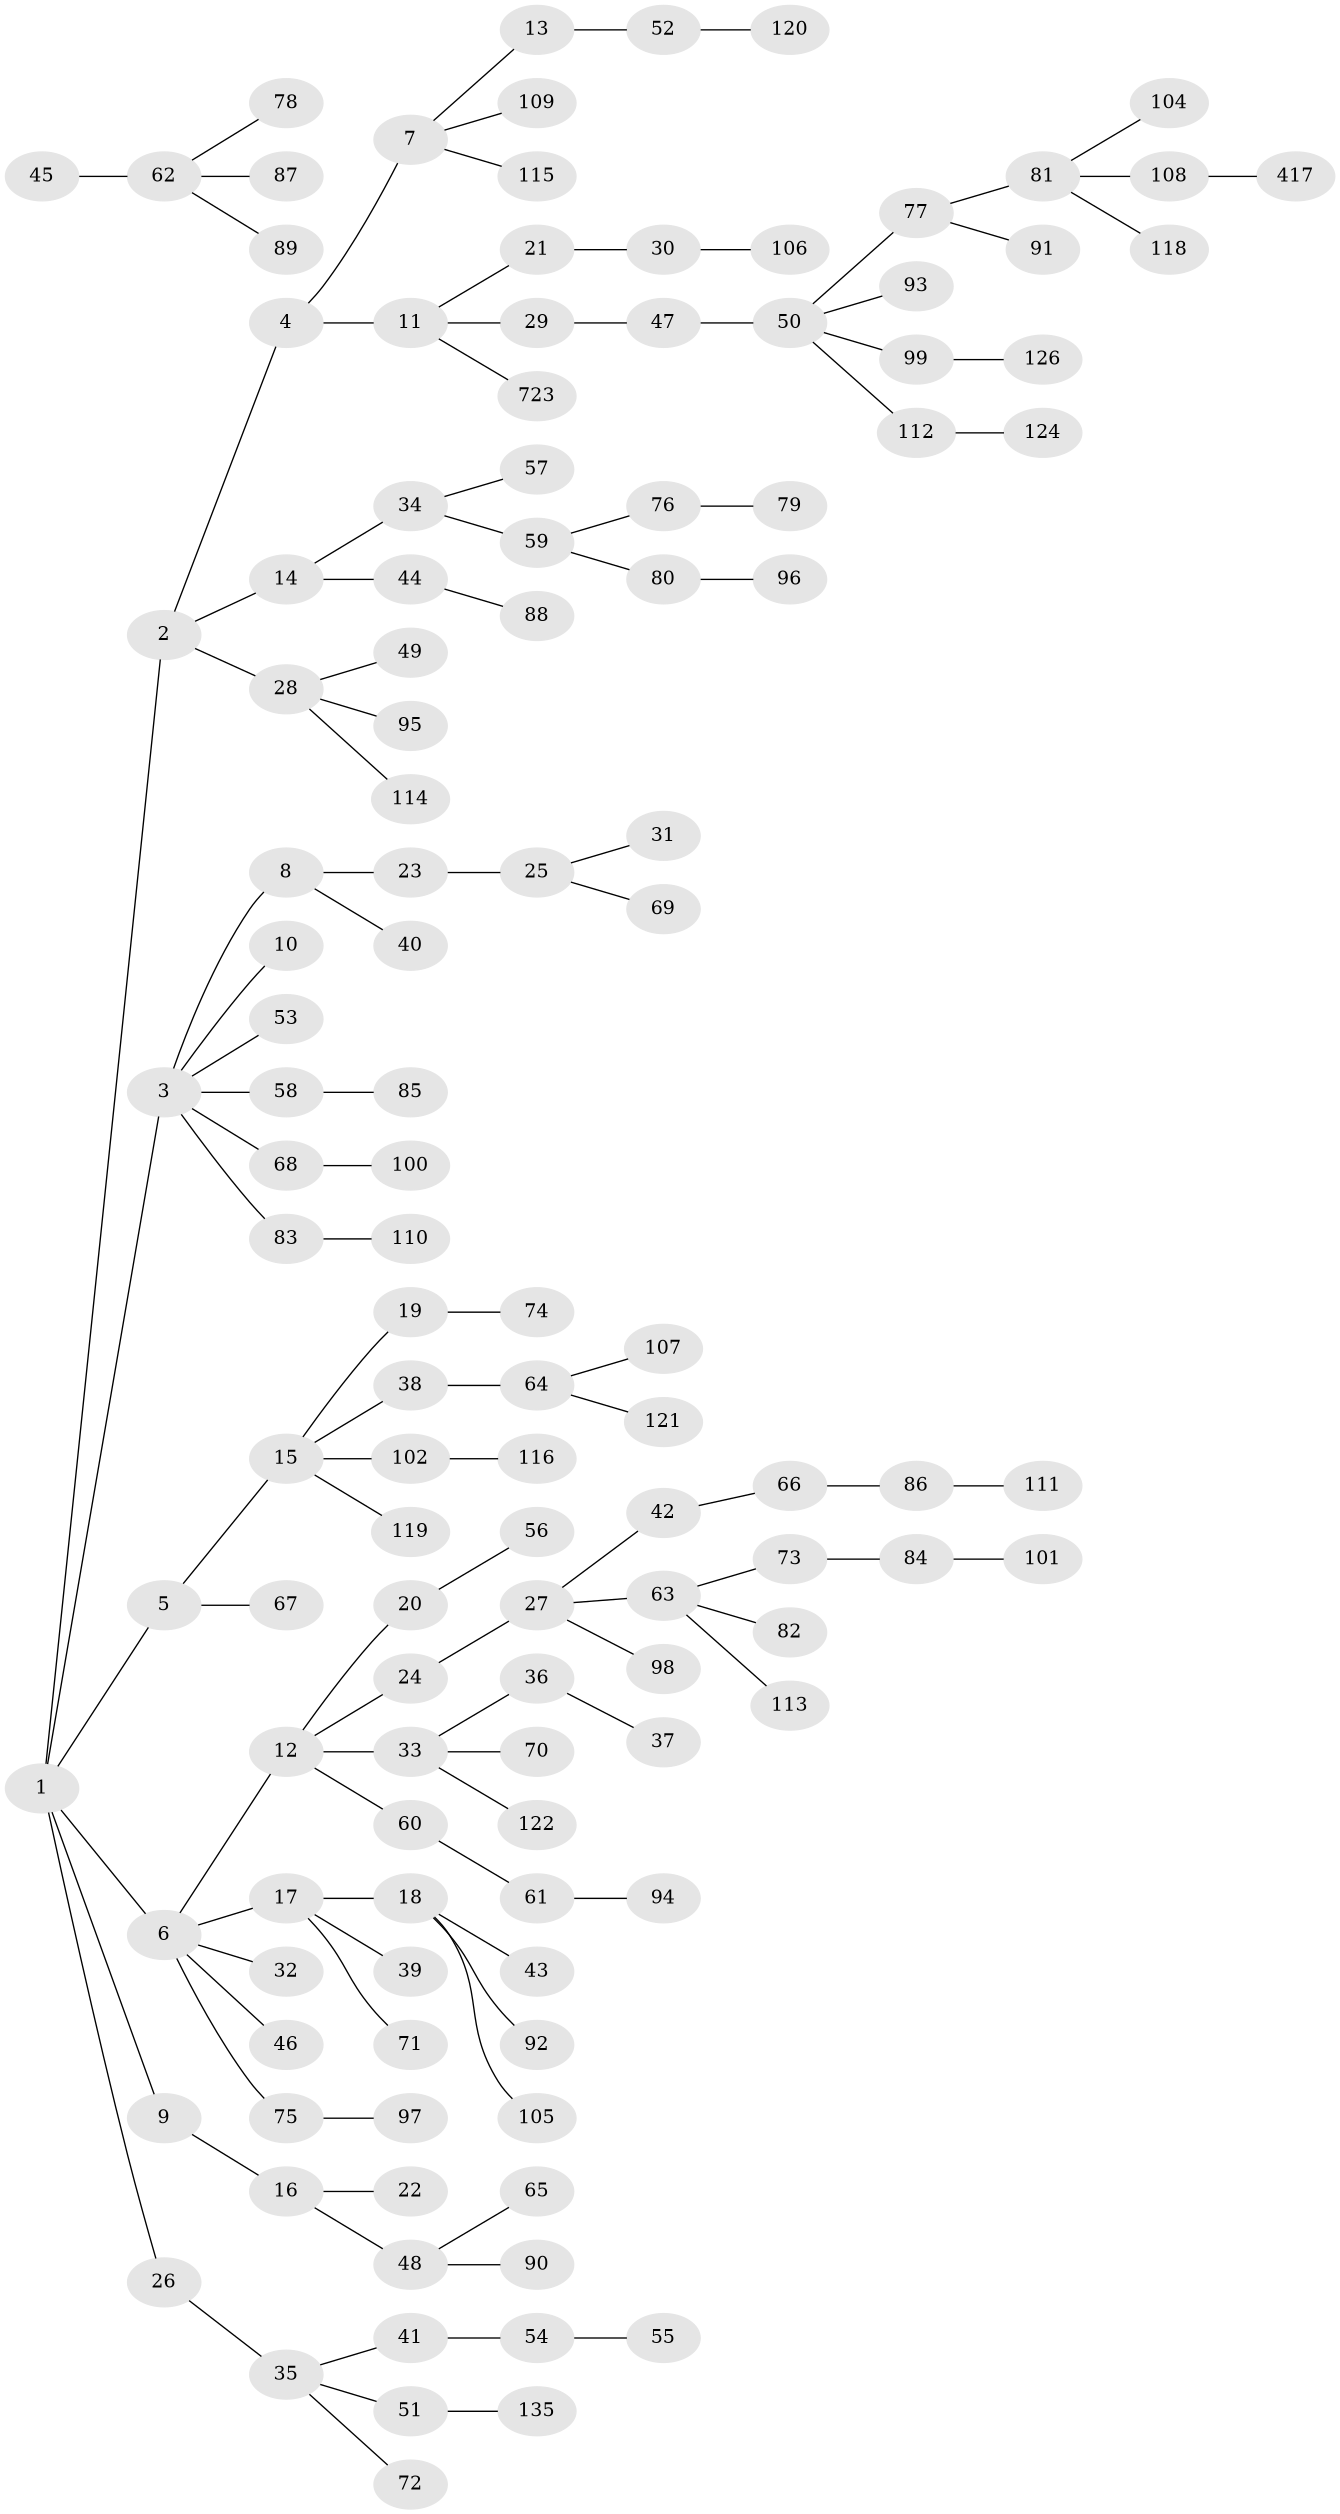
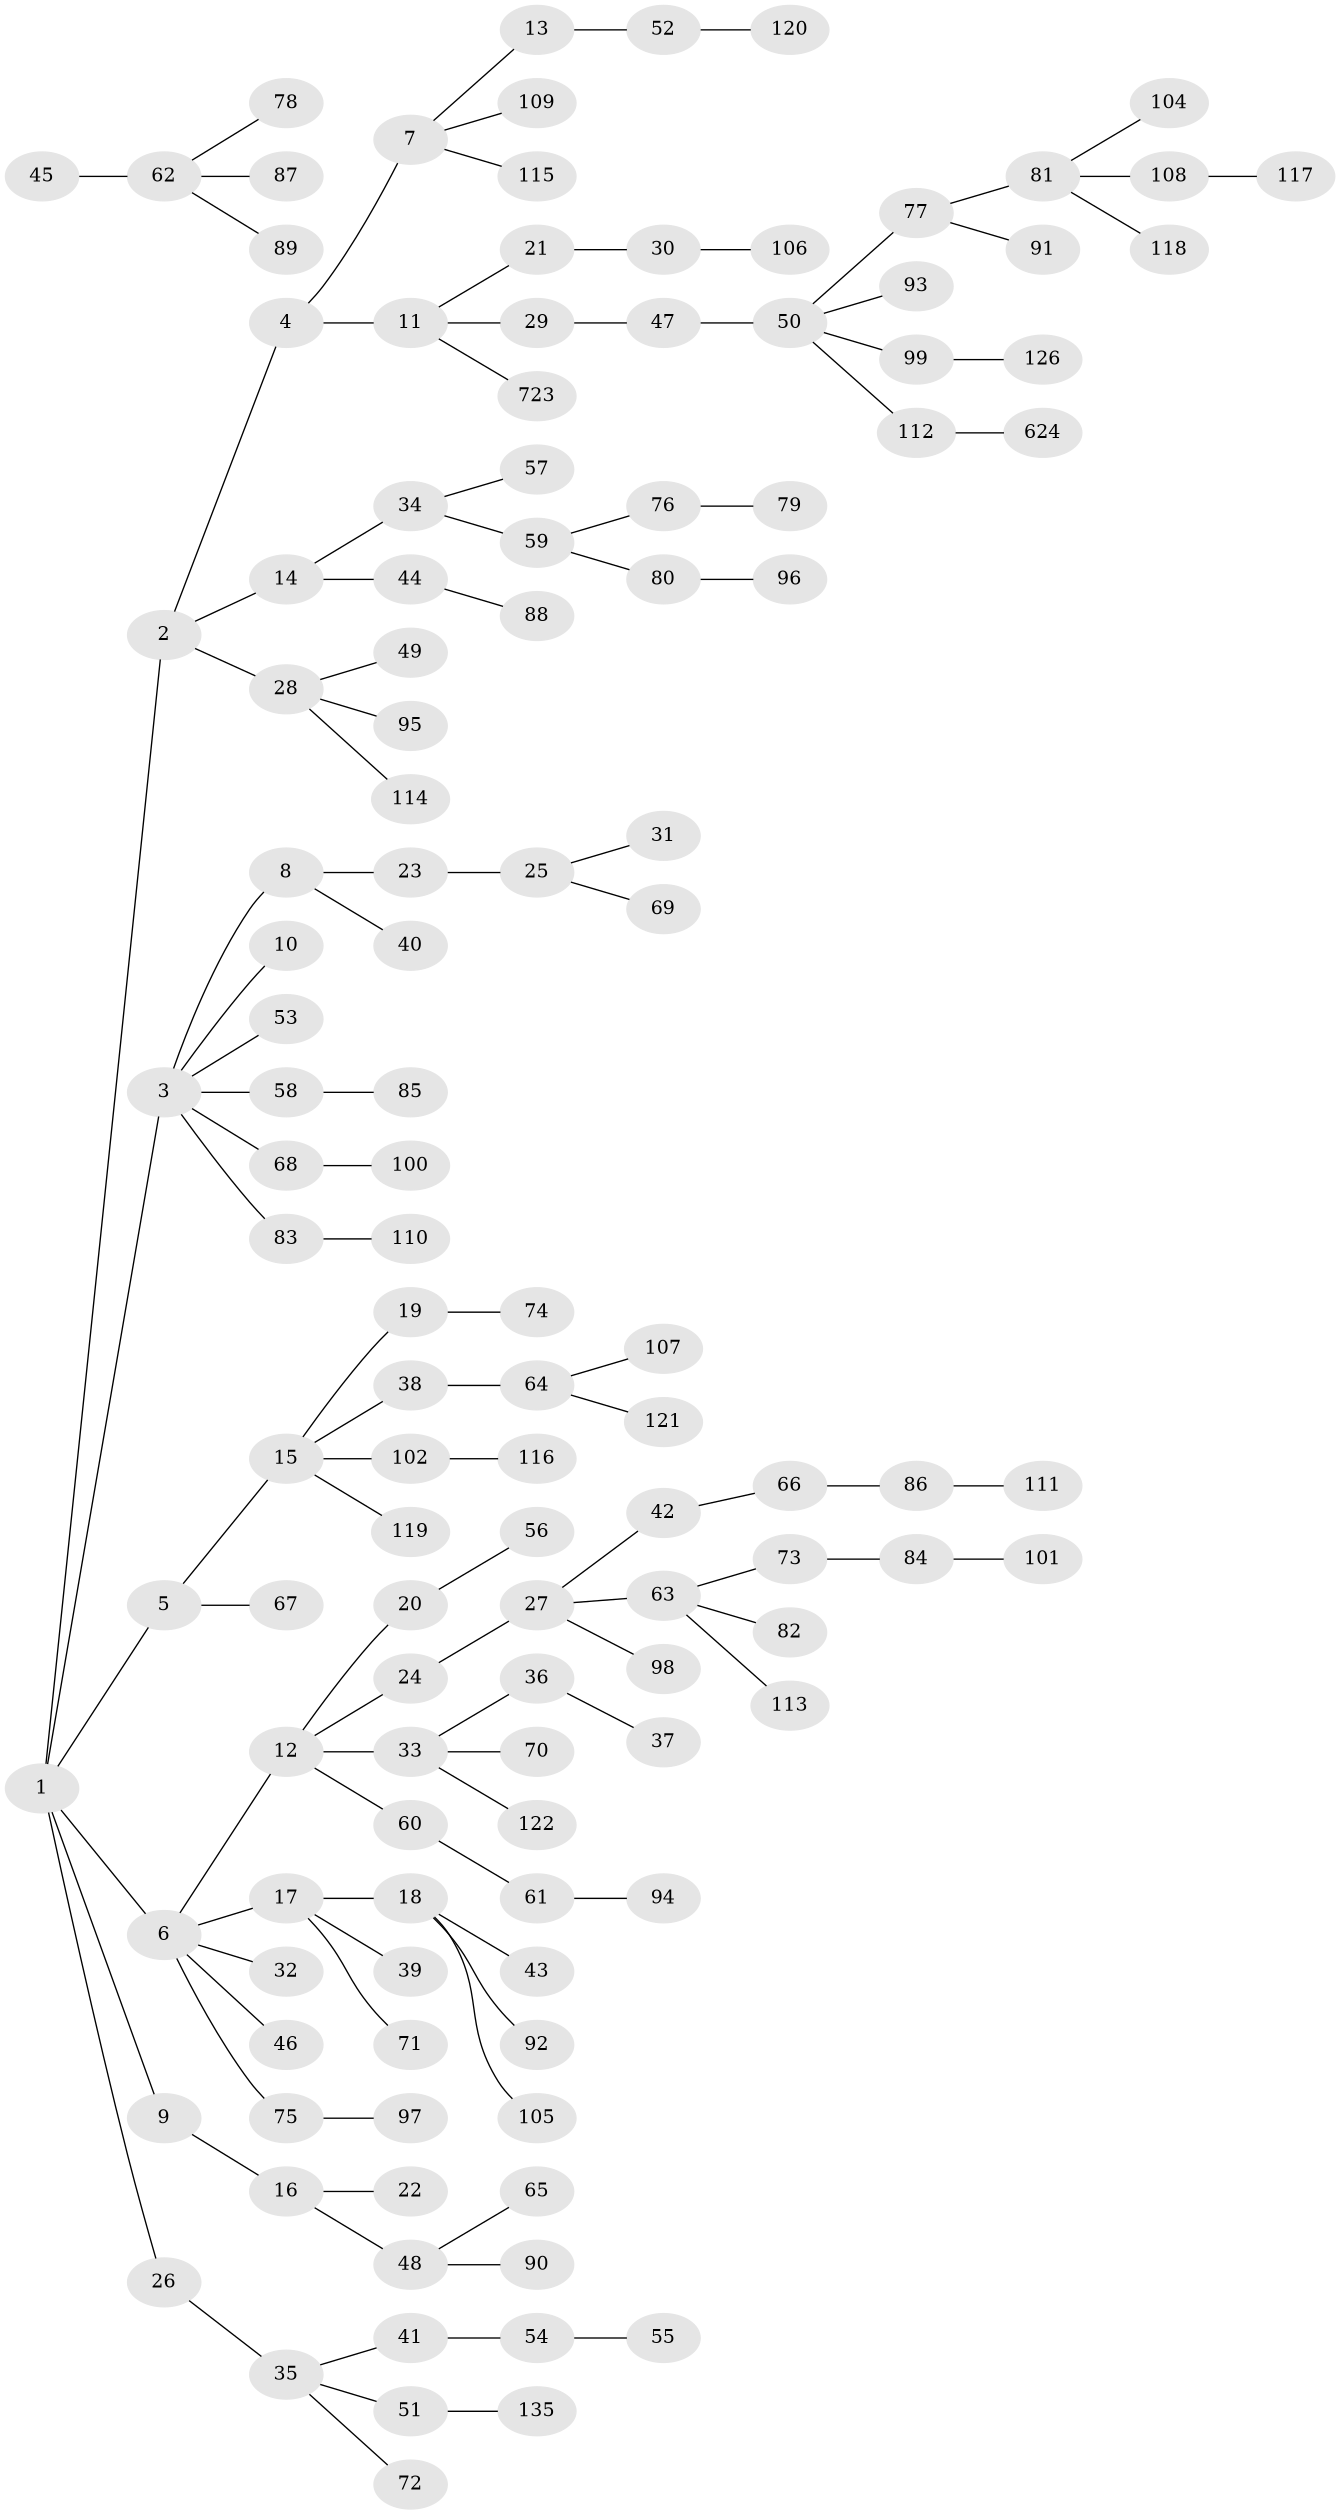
(1296, 176) -> (1296, 176)
(1043, 433) -> (1043, 433)
